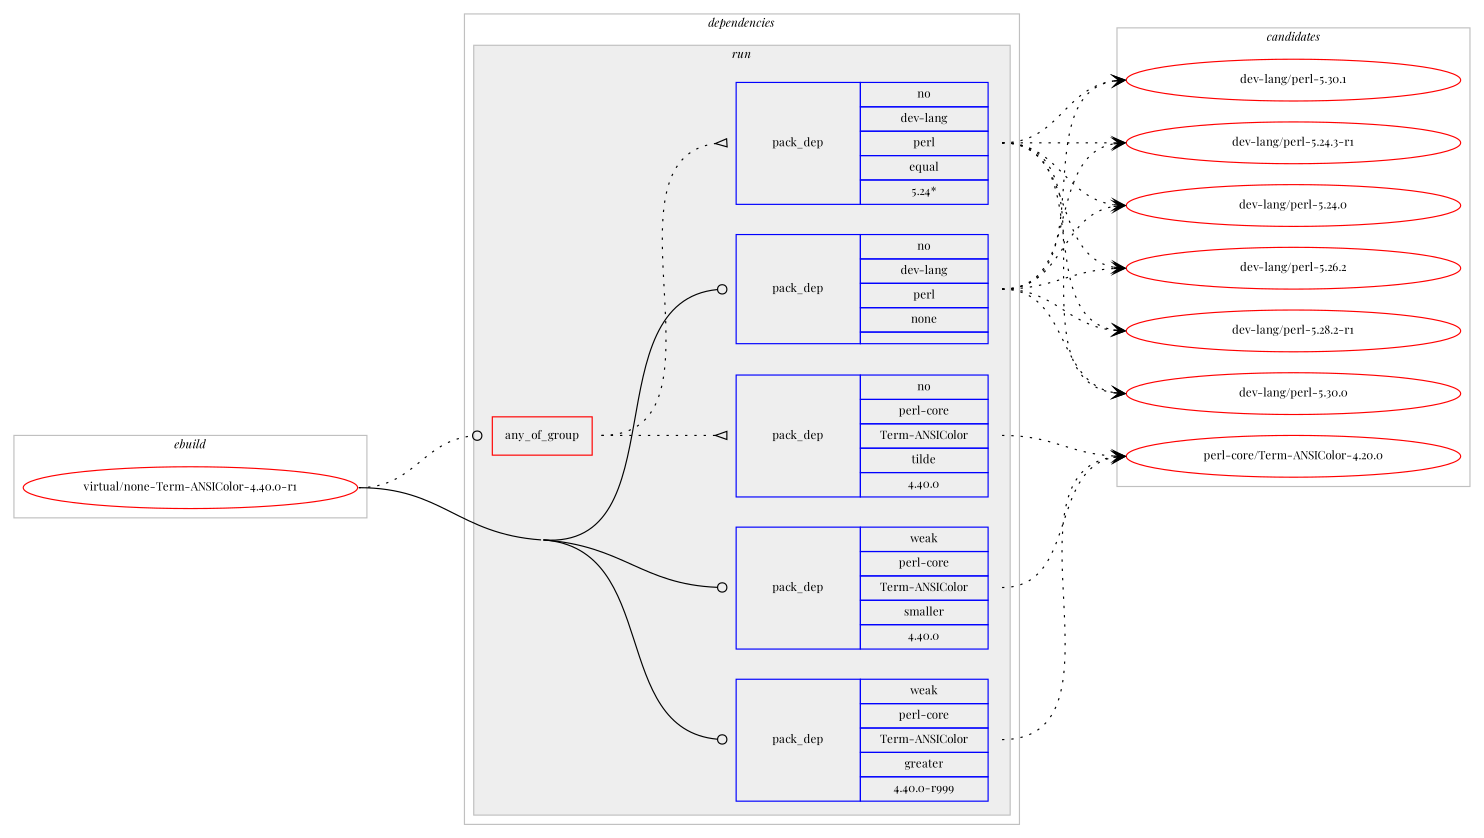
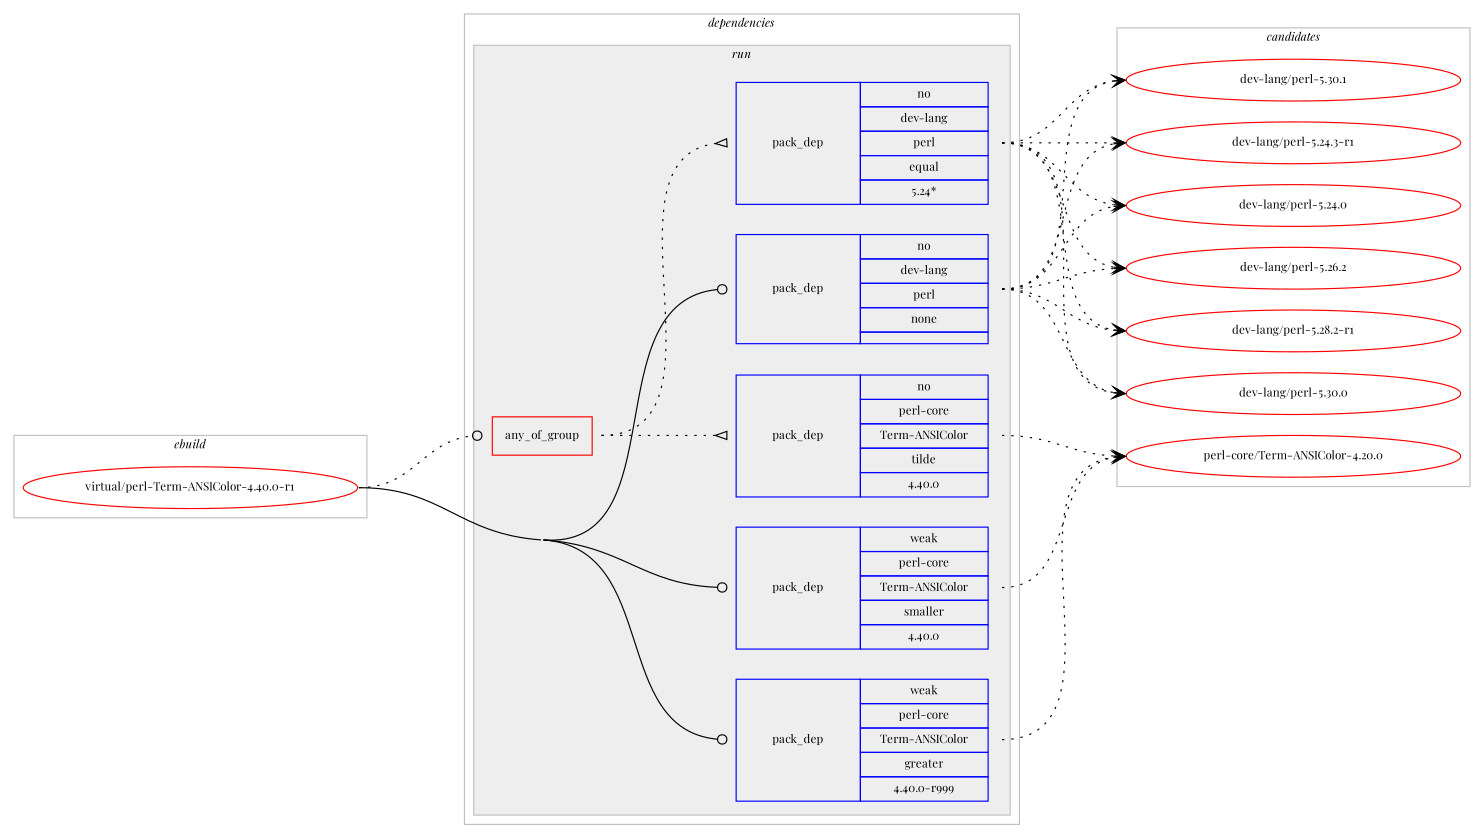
(190, 488) -> (190, 488)
